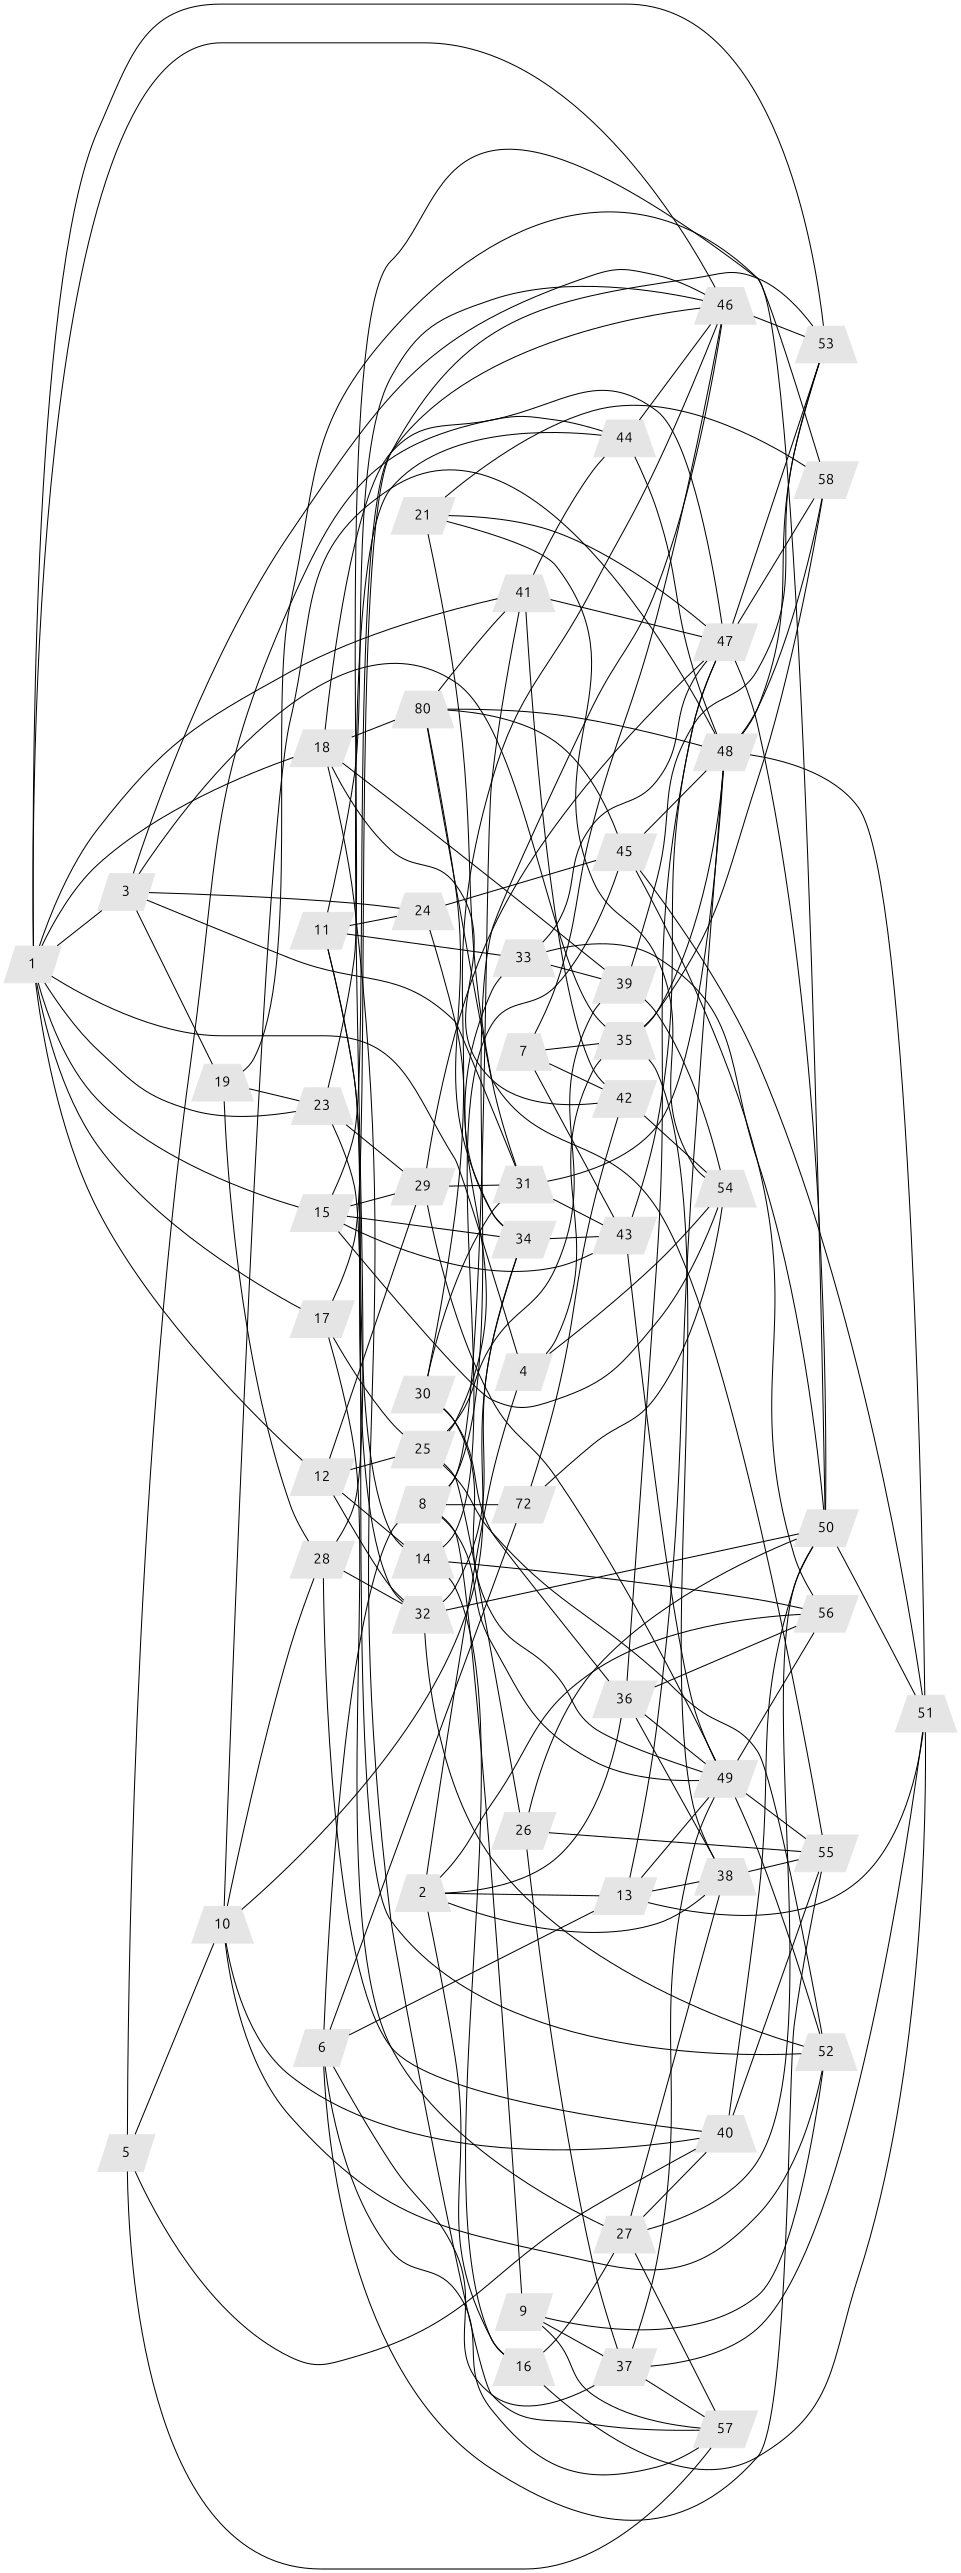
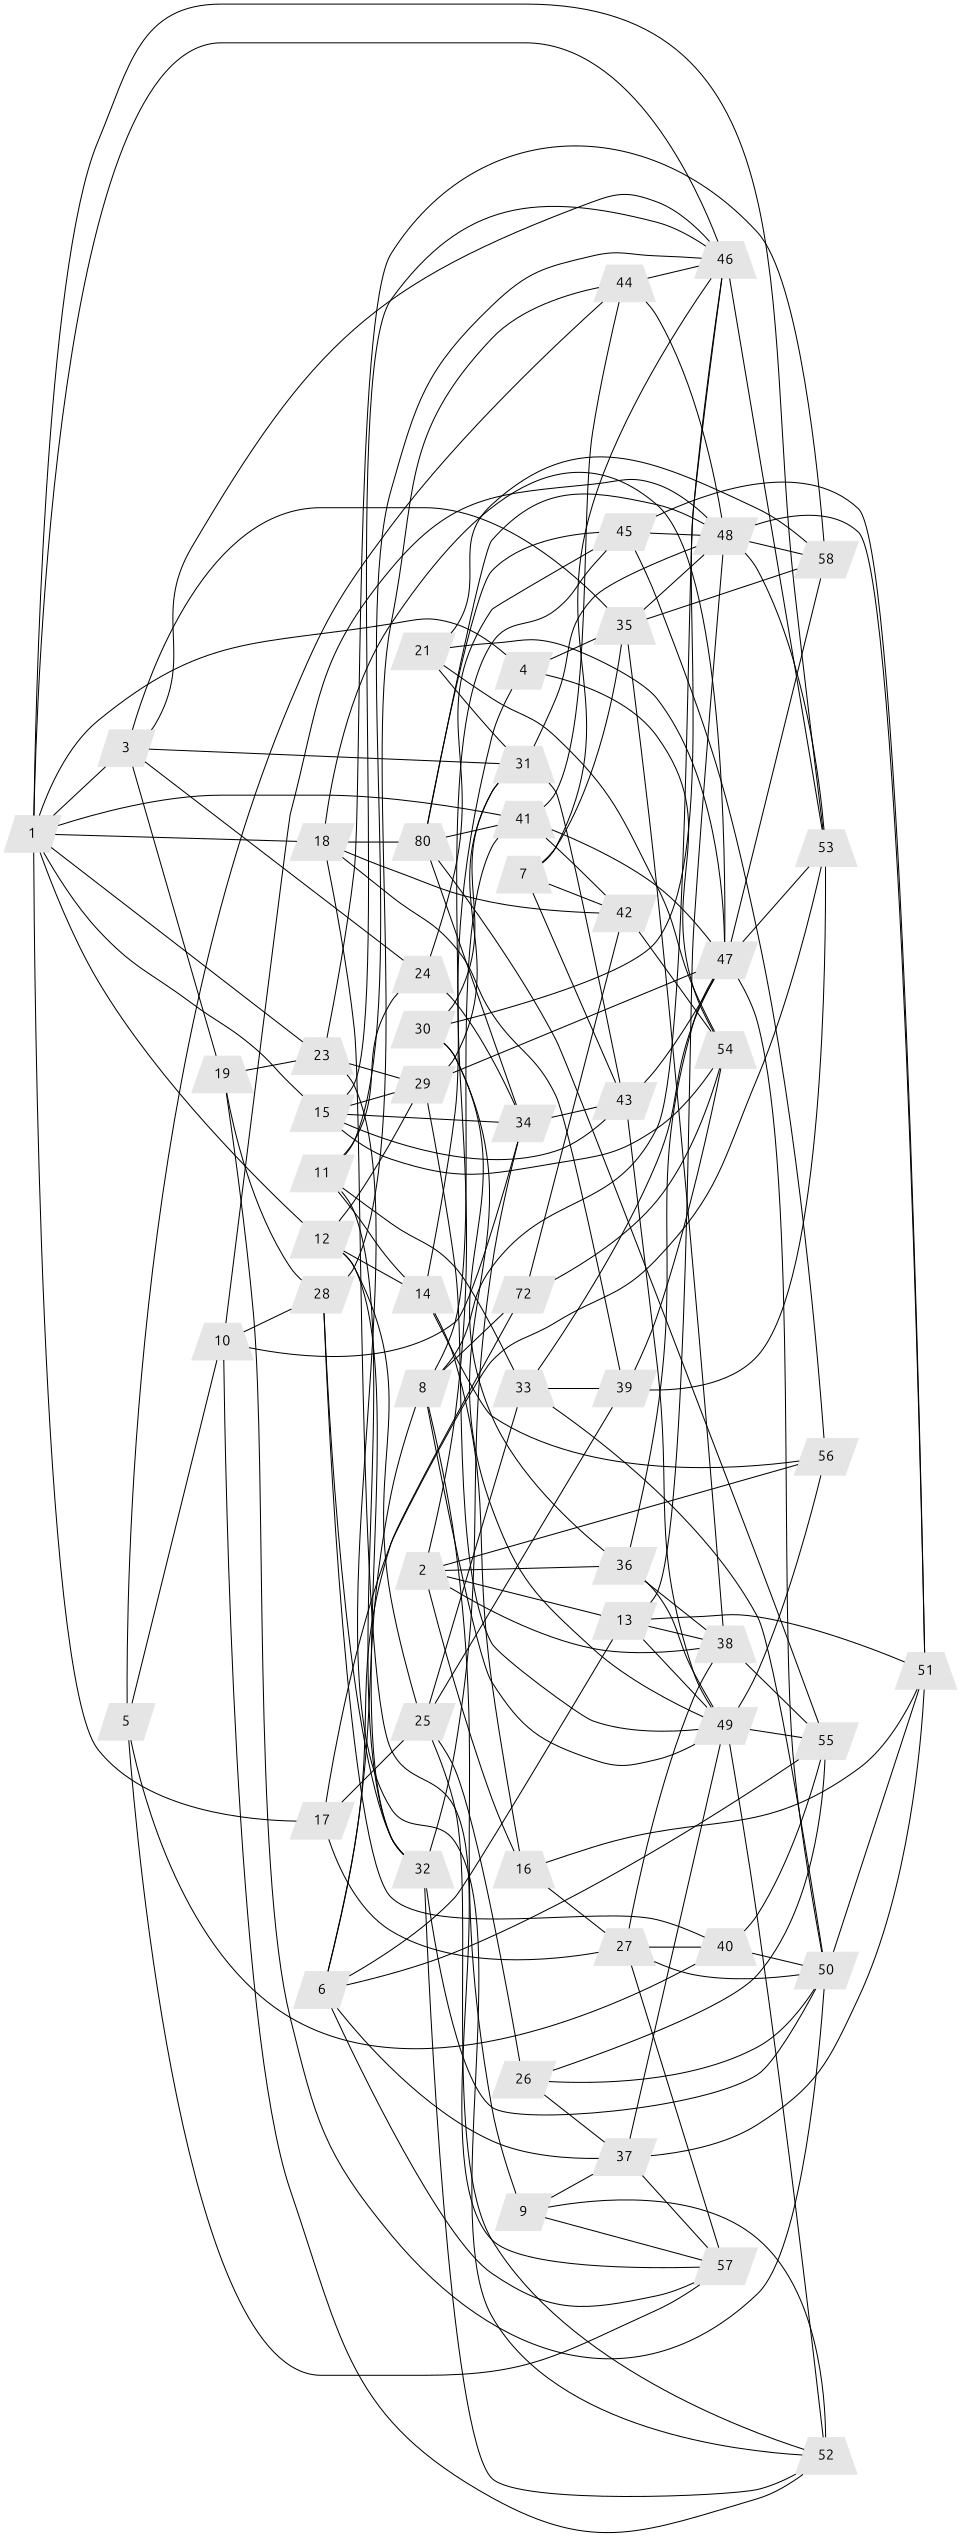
(725, 1657) -> none
(414, 2133) -> none
